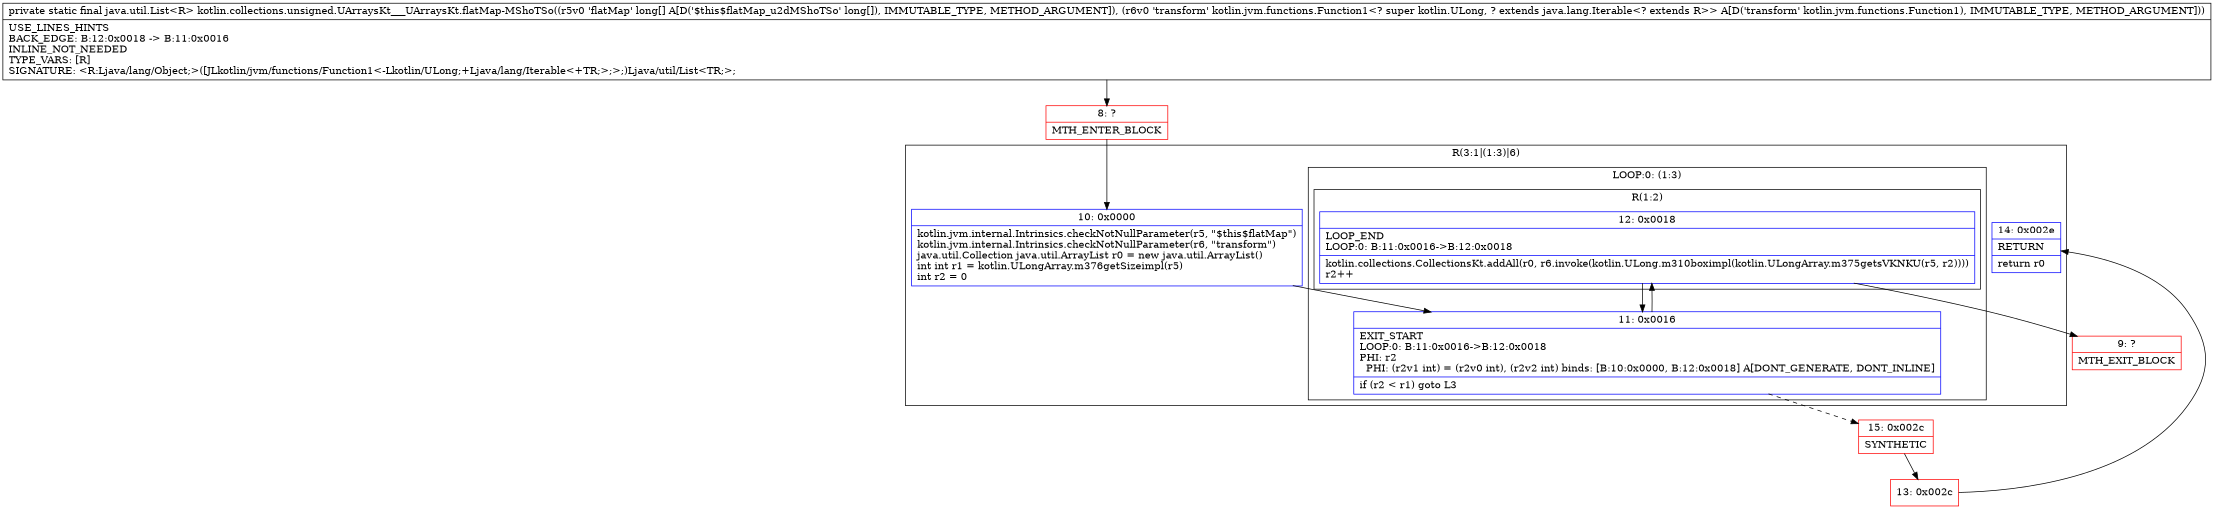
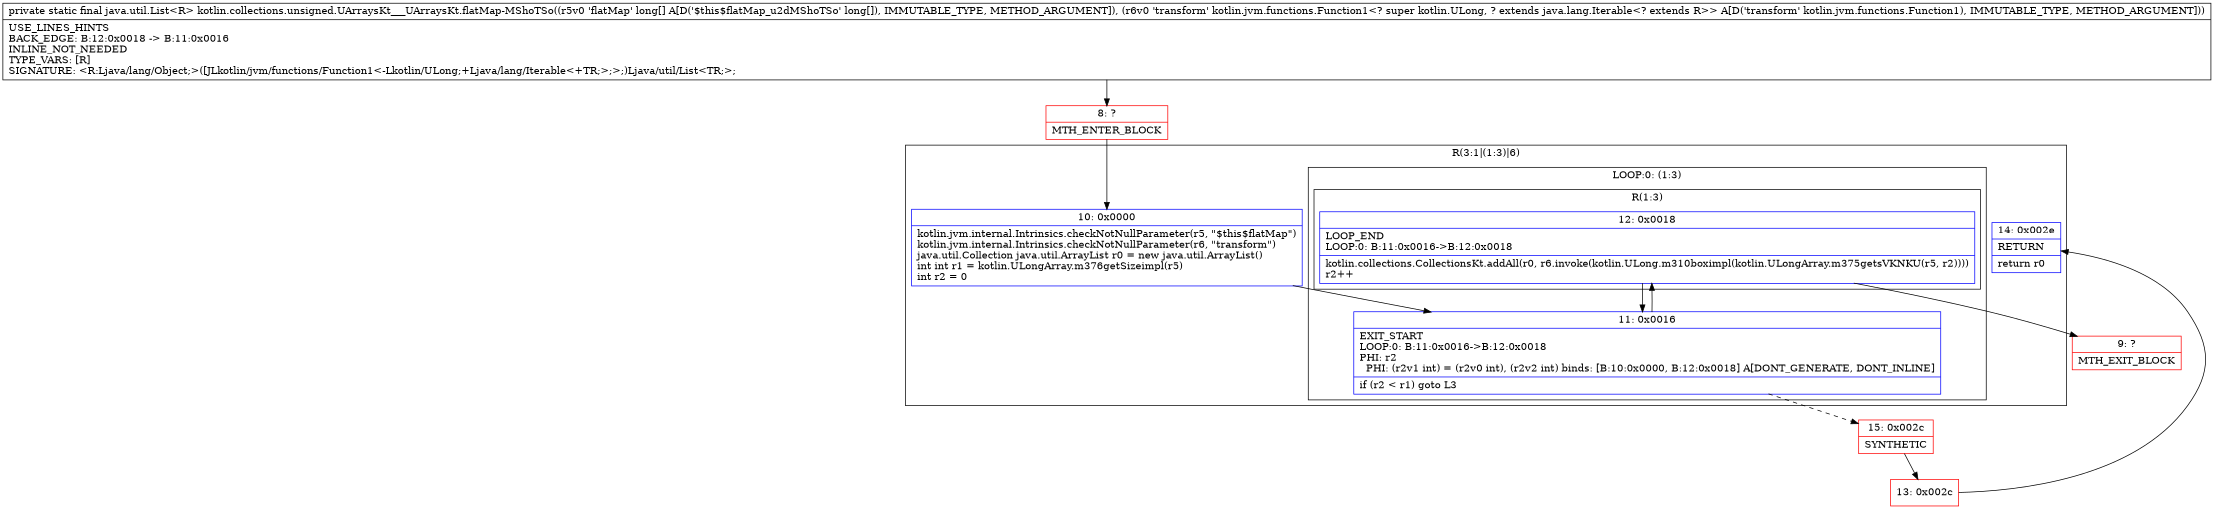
(1647, 198) -> (1647, 198)
